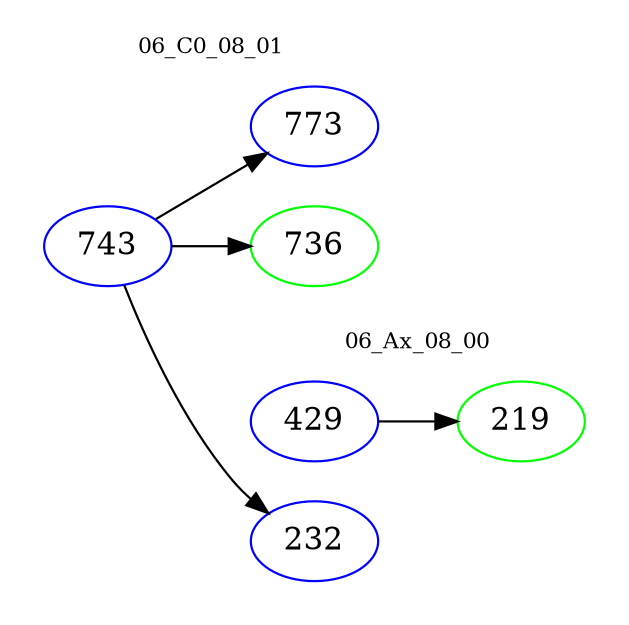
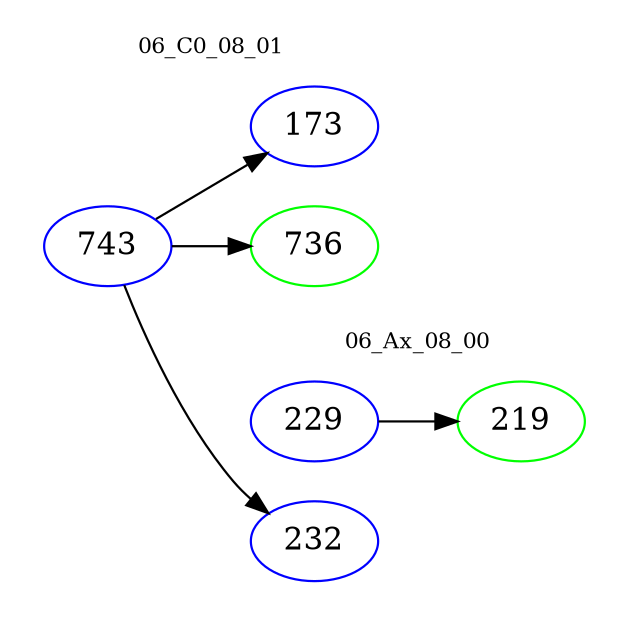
(314, 126) -> (314, 126)
(314, 421) -> (314, 421)
